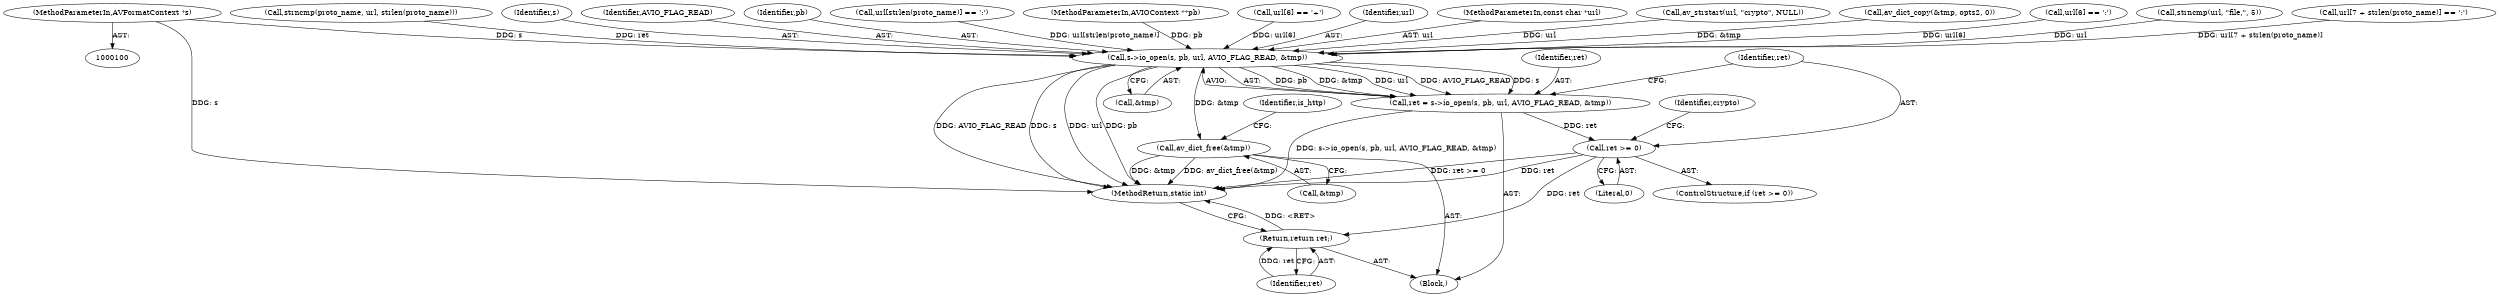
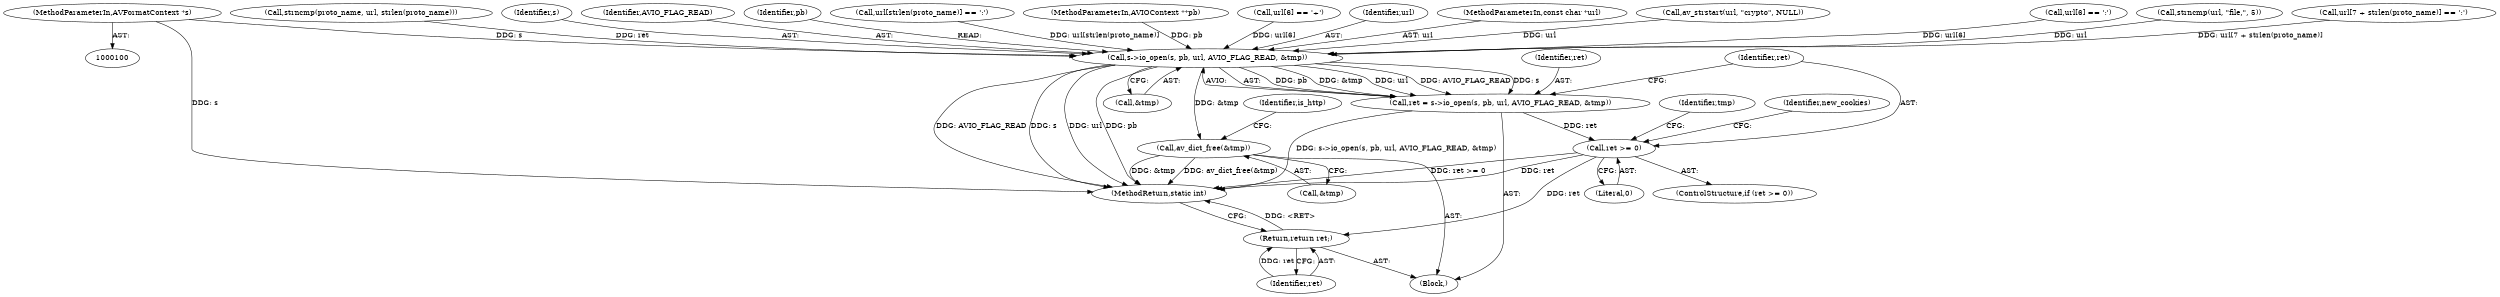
(1930, 13) -> none
(971, 36) -> (971, 36)
(1707, 103) -> (1707, 103)
none -> (1827, 103)
